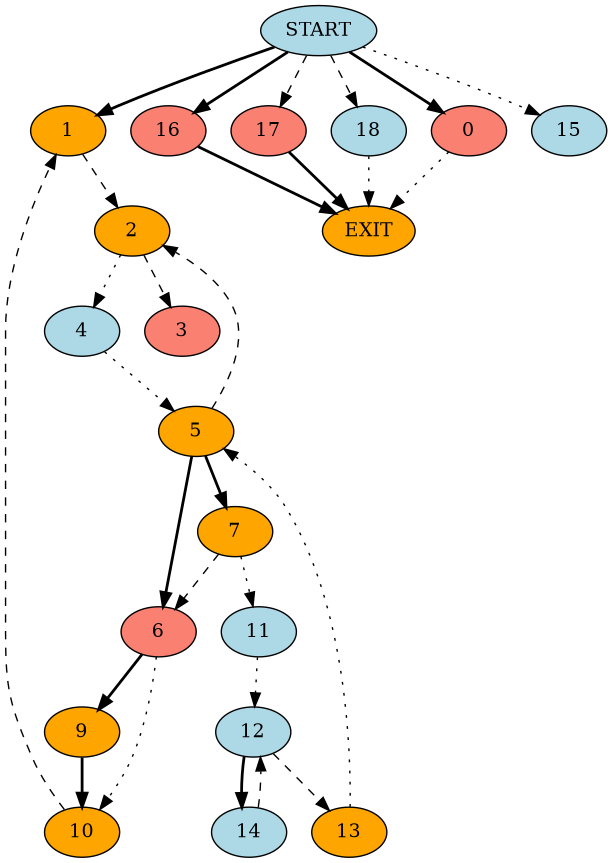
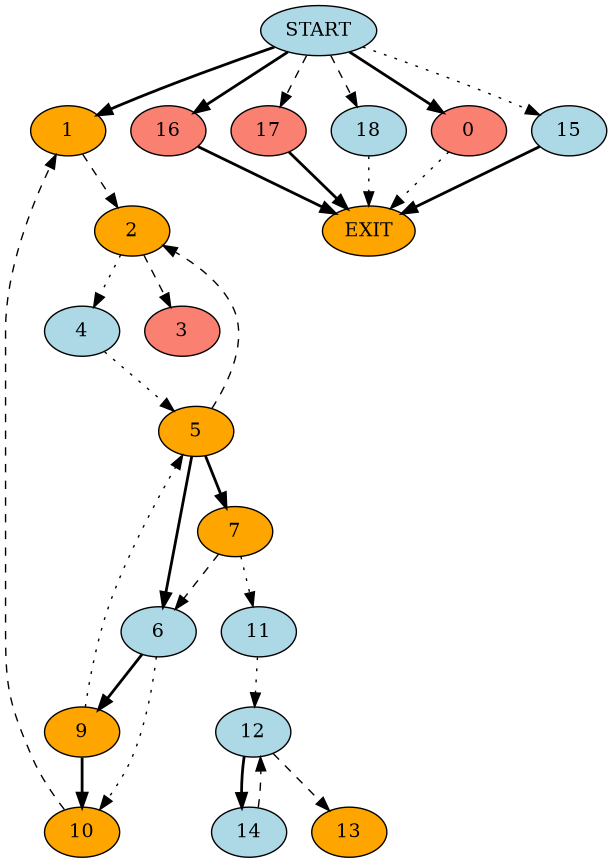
none -> (478, 177)
(330, 618) -> (118, 582)
(159, 632) -> (159, 632)
